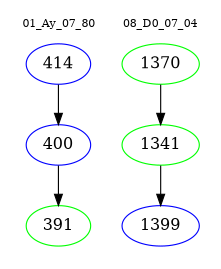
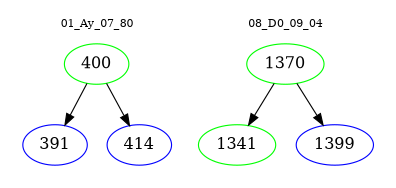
(161, 24) -> (286, 24)
(58, 99) -> (115, 99)
(58, 145) -> (97, 64)
(161, 180) -> (307, 99)
(58, 226) -> (55, 145)
